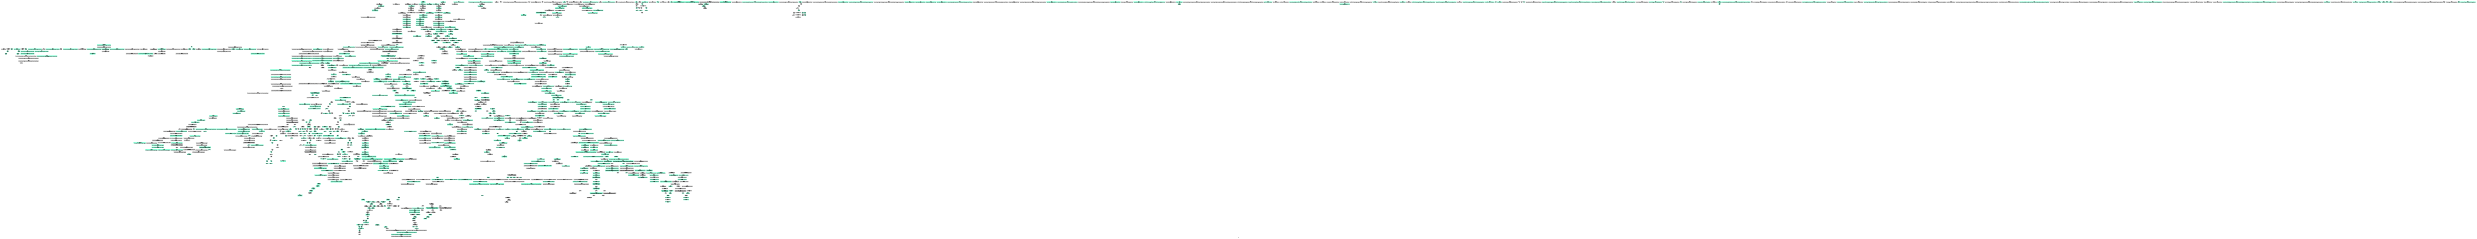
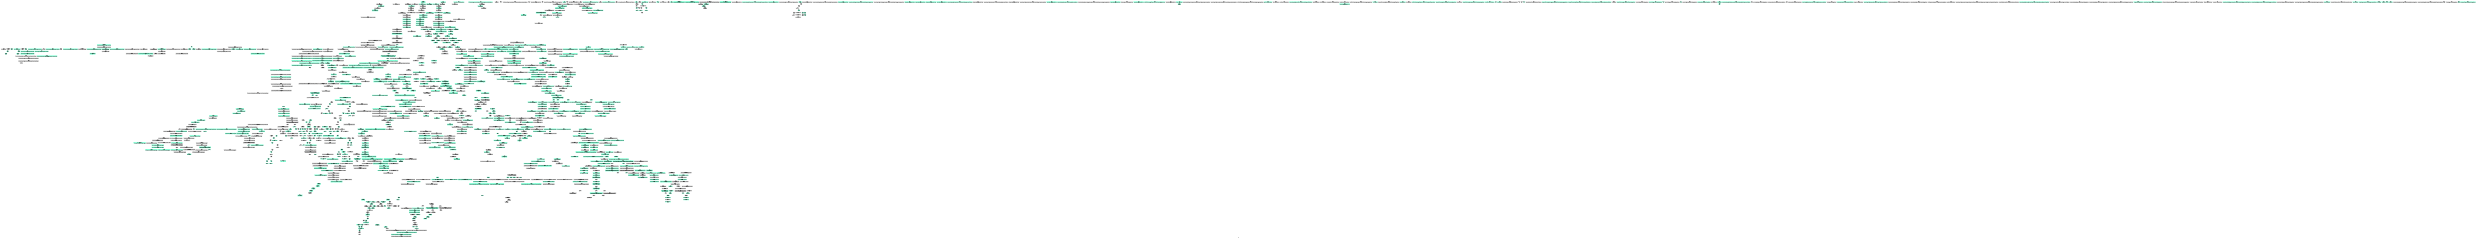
none -> (464, 95)
